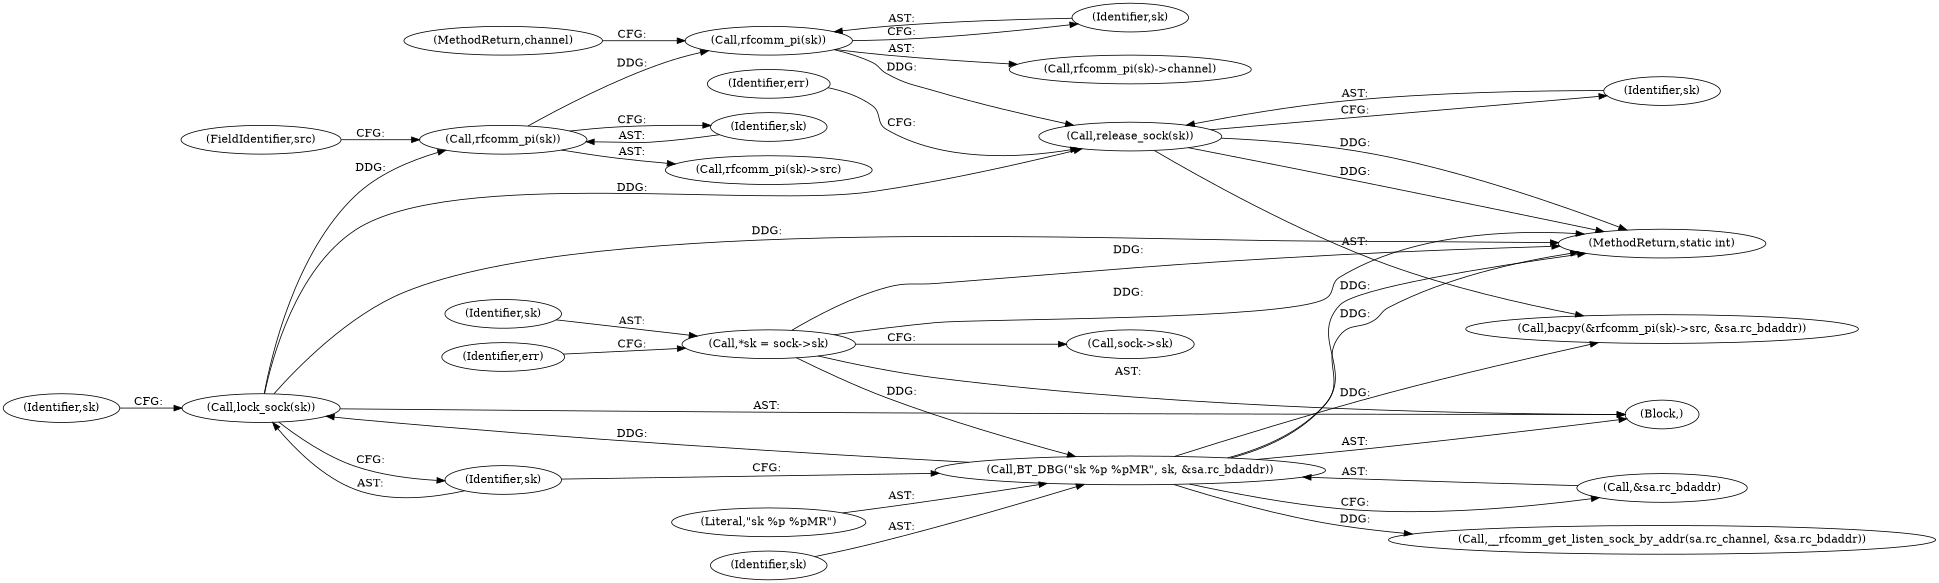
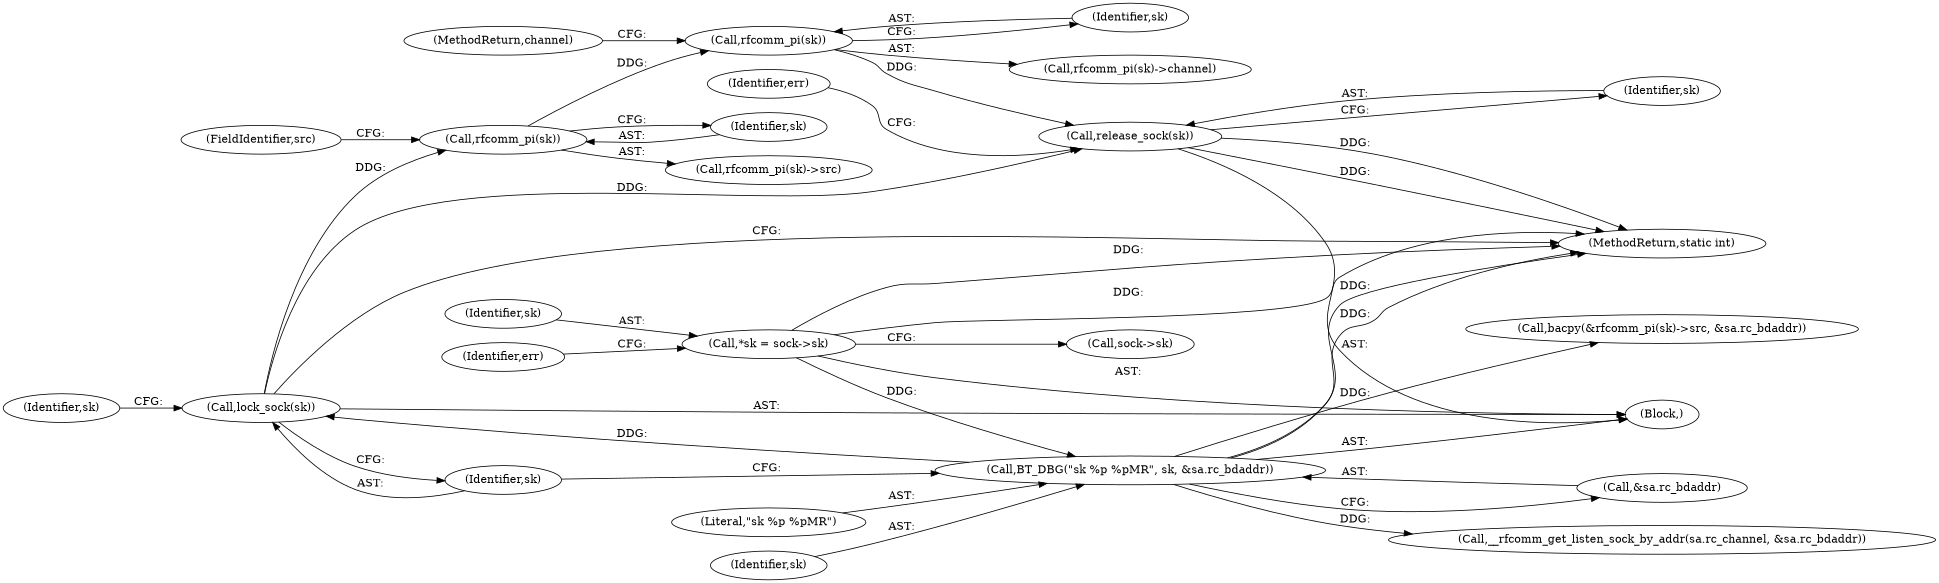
(769, 231) -> (769, 231)
(1347, 249) -> (1342, 352)
